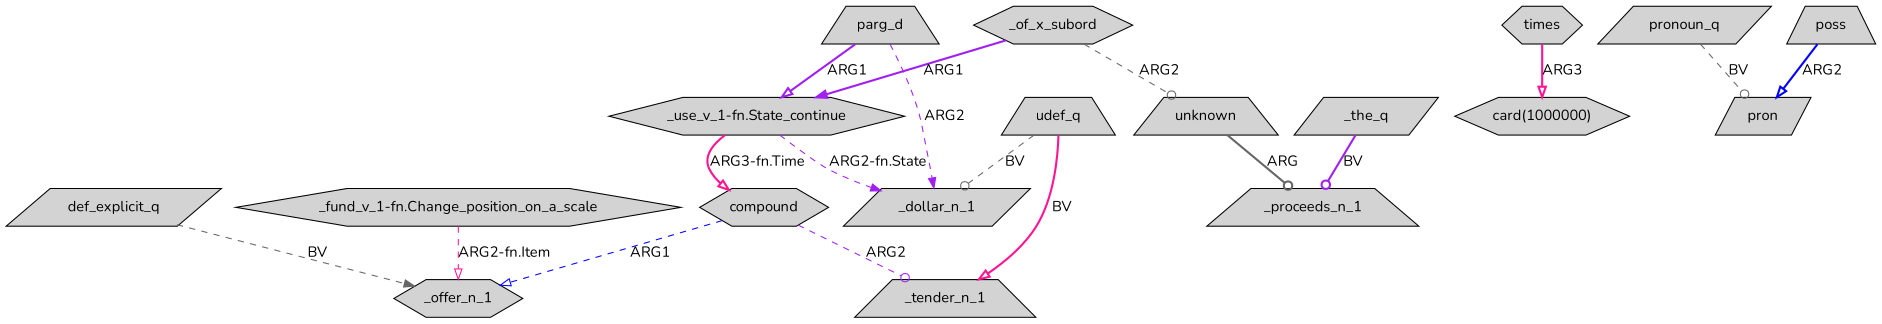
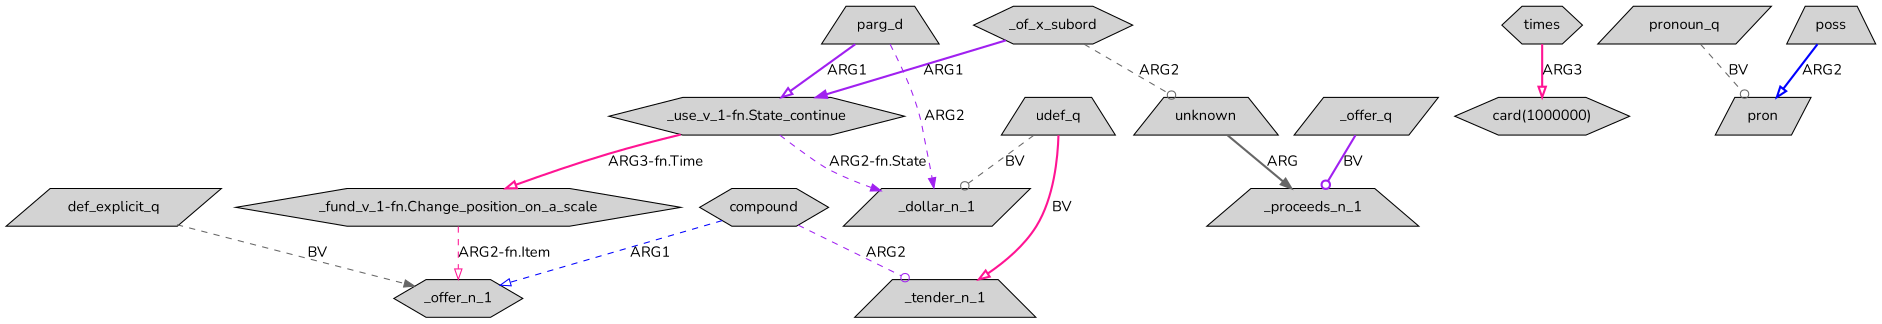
(1366, 116) -> (1366, 116)
(708, 158) -> (597, 157)
(1256, 159) -> (1256, 159)
